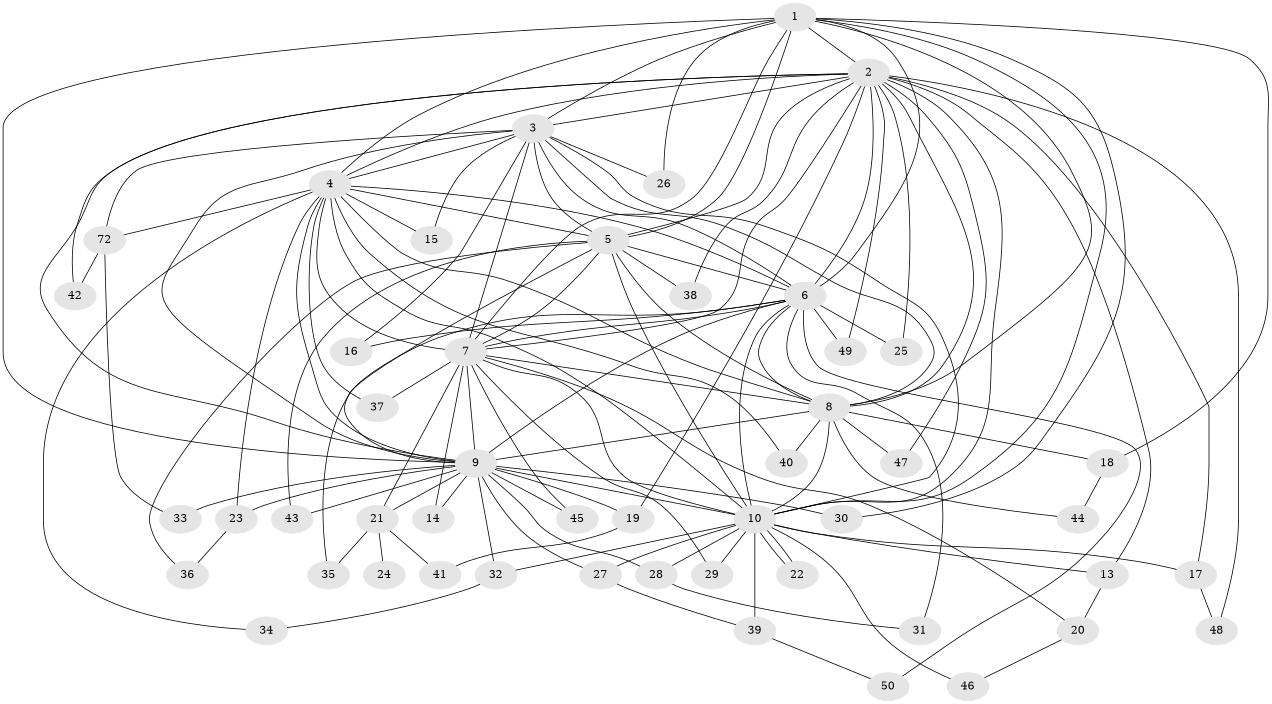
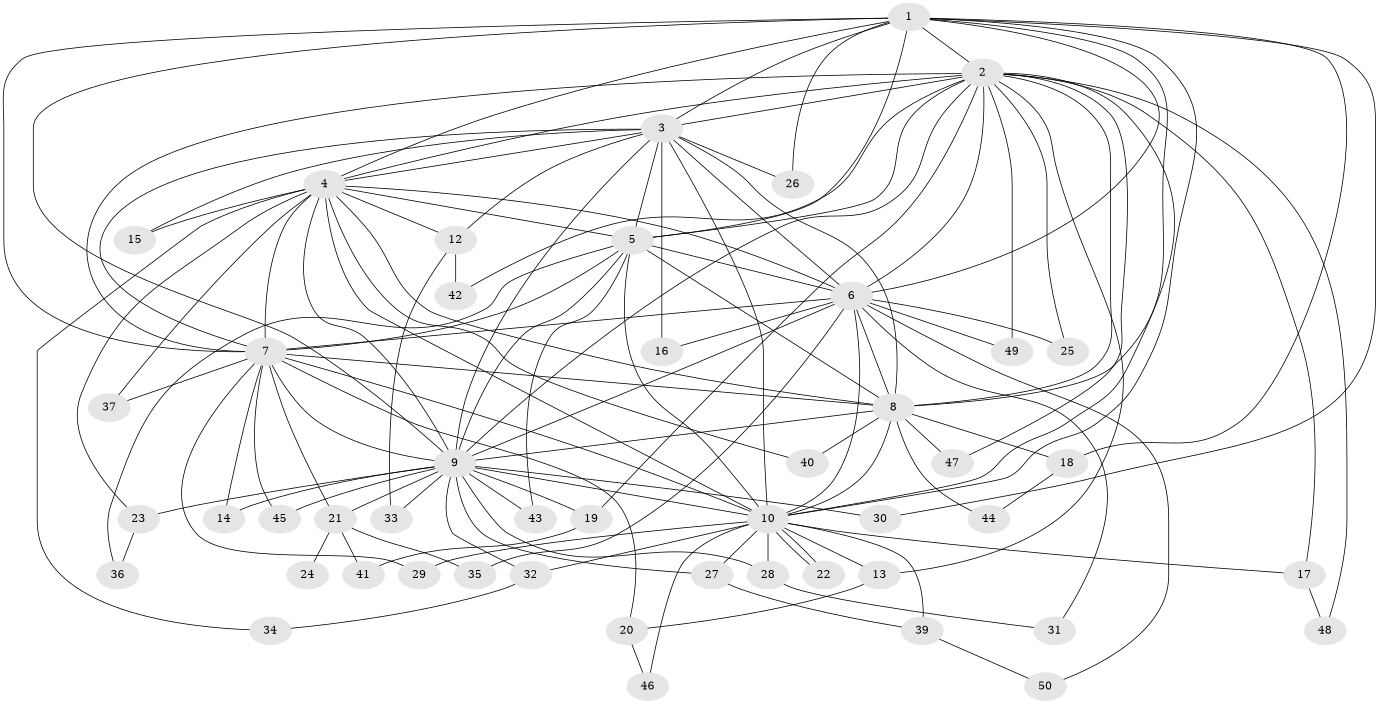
(105, 240) -> (456, 240)
(691, 296) -> none
